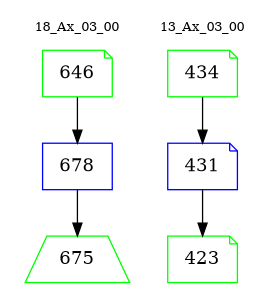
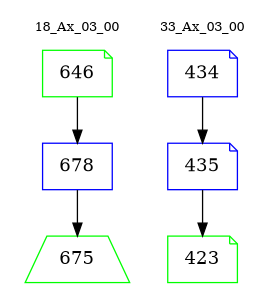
(203, 28) -> (203, 28)
(203, 74) -> (203, 74)
(203, 166) -> (203, 166)
